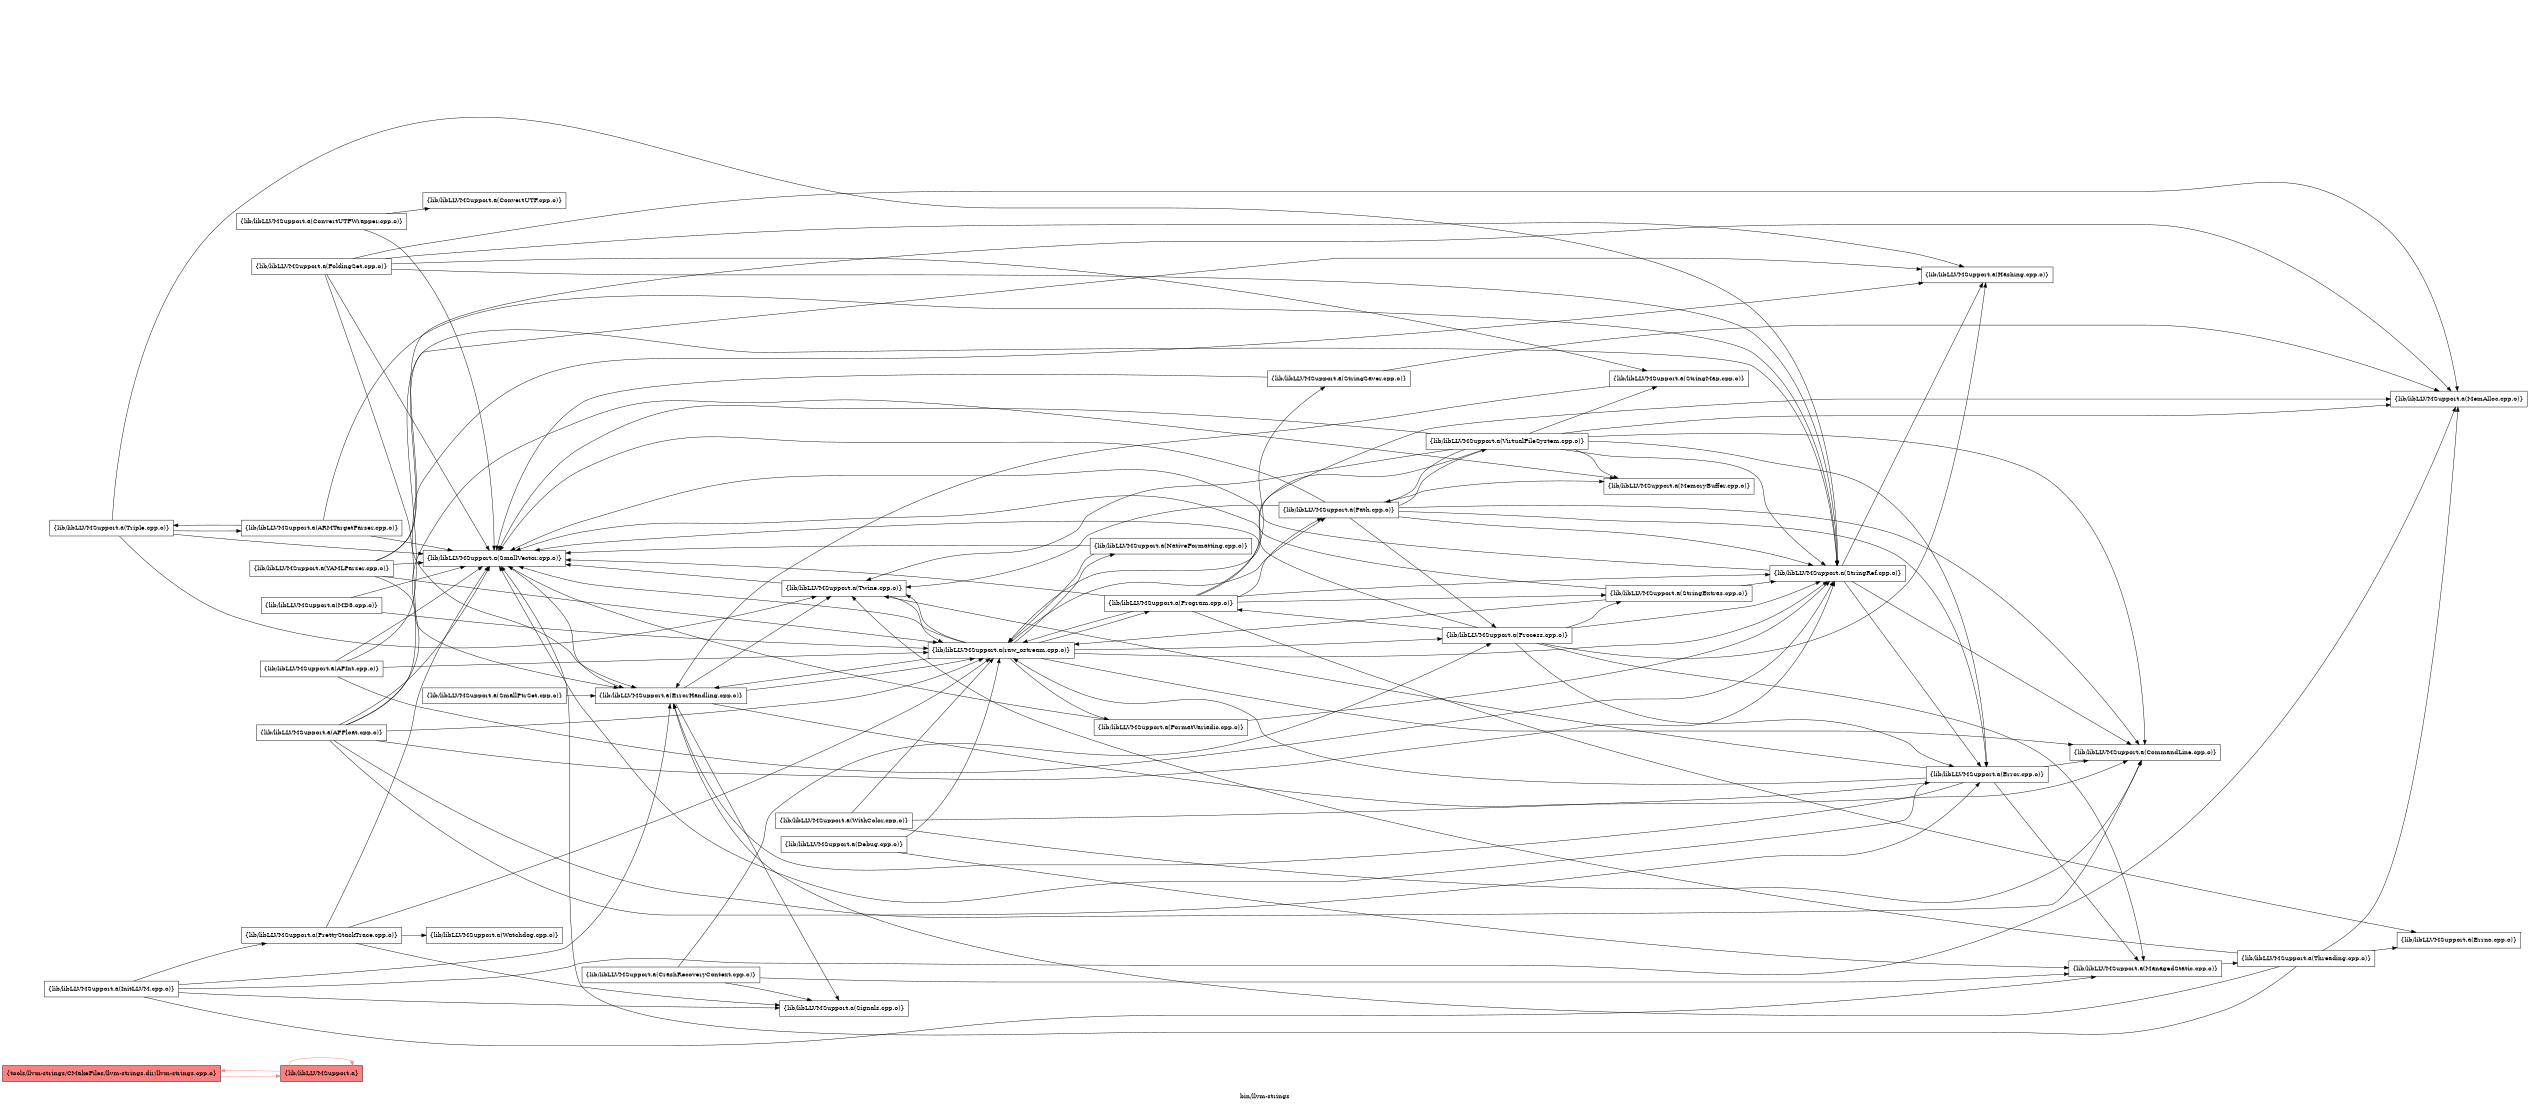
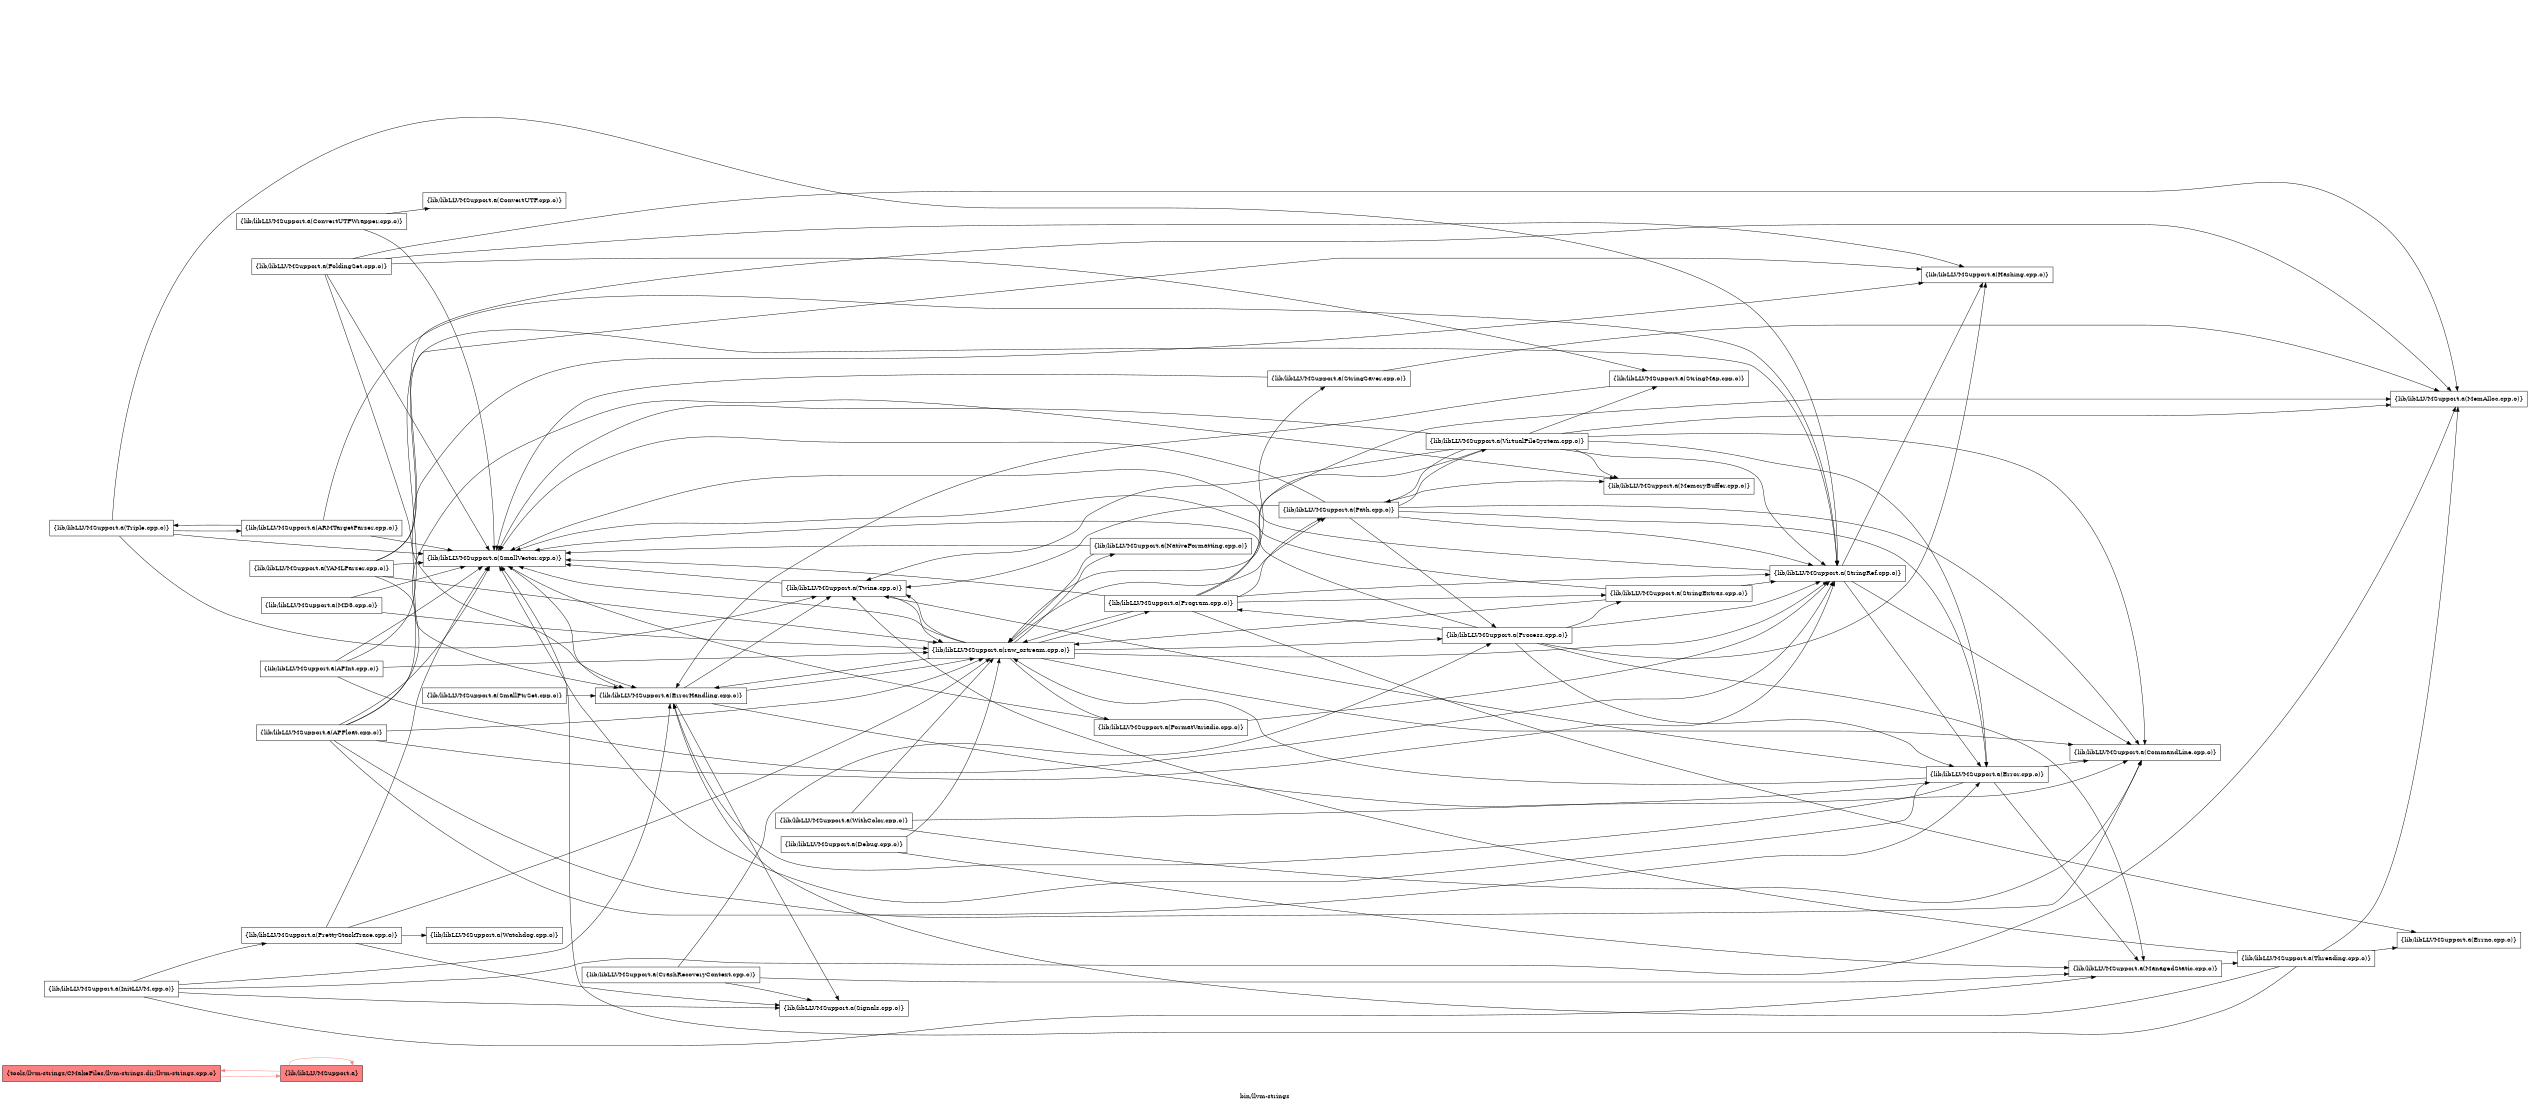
(1200, 278) -> none
